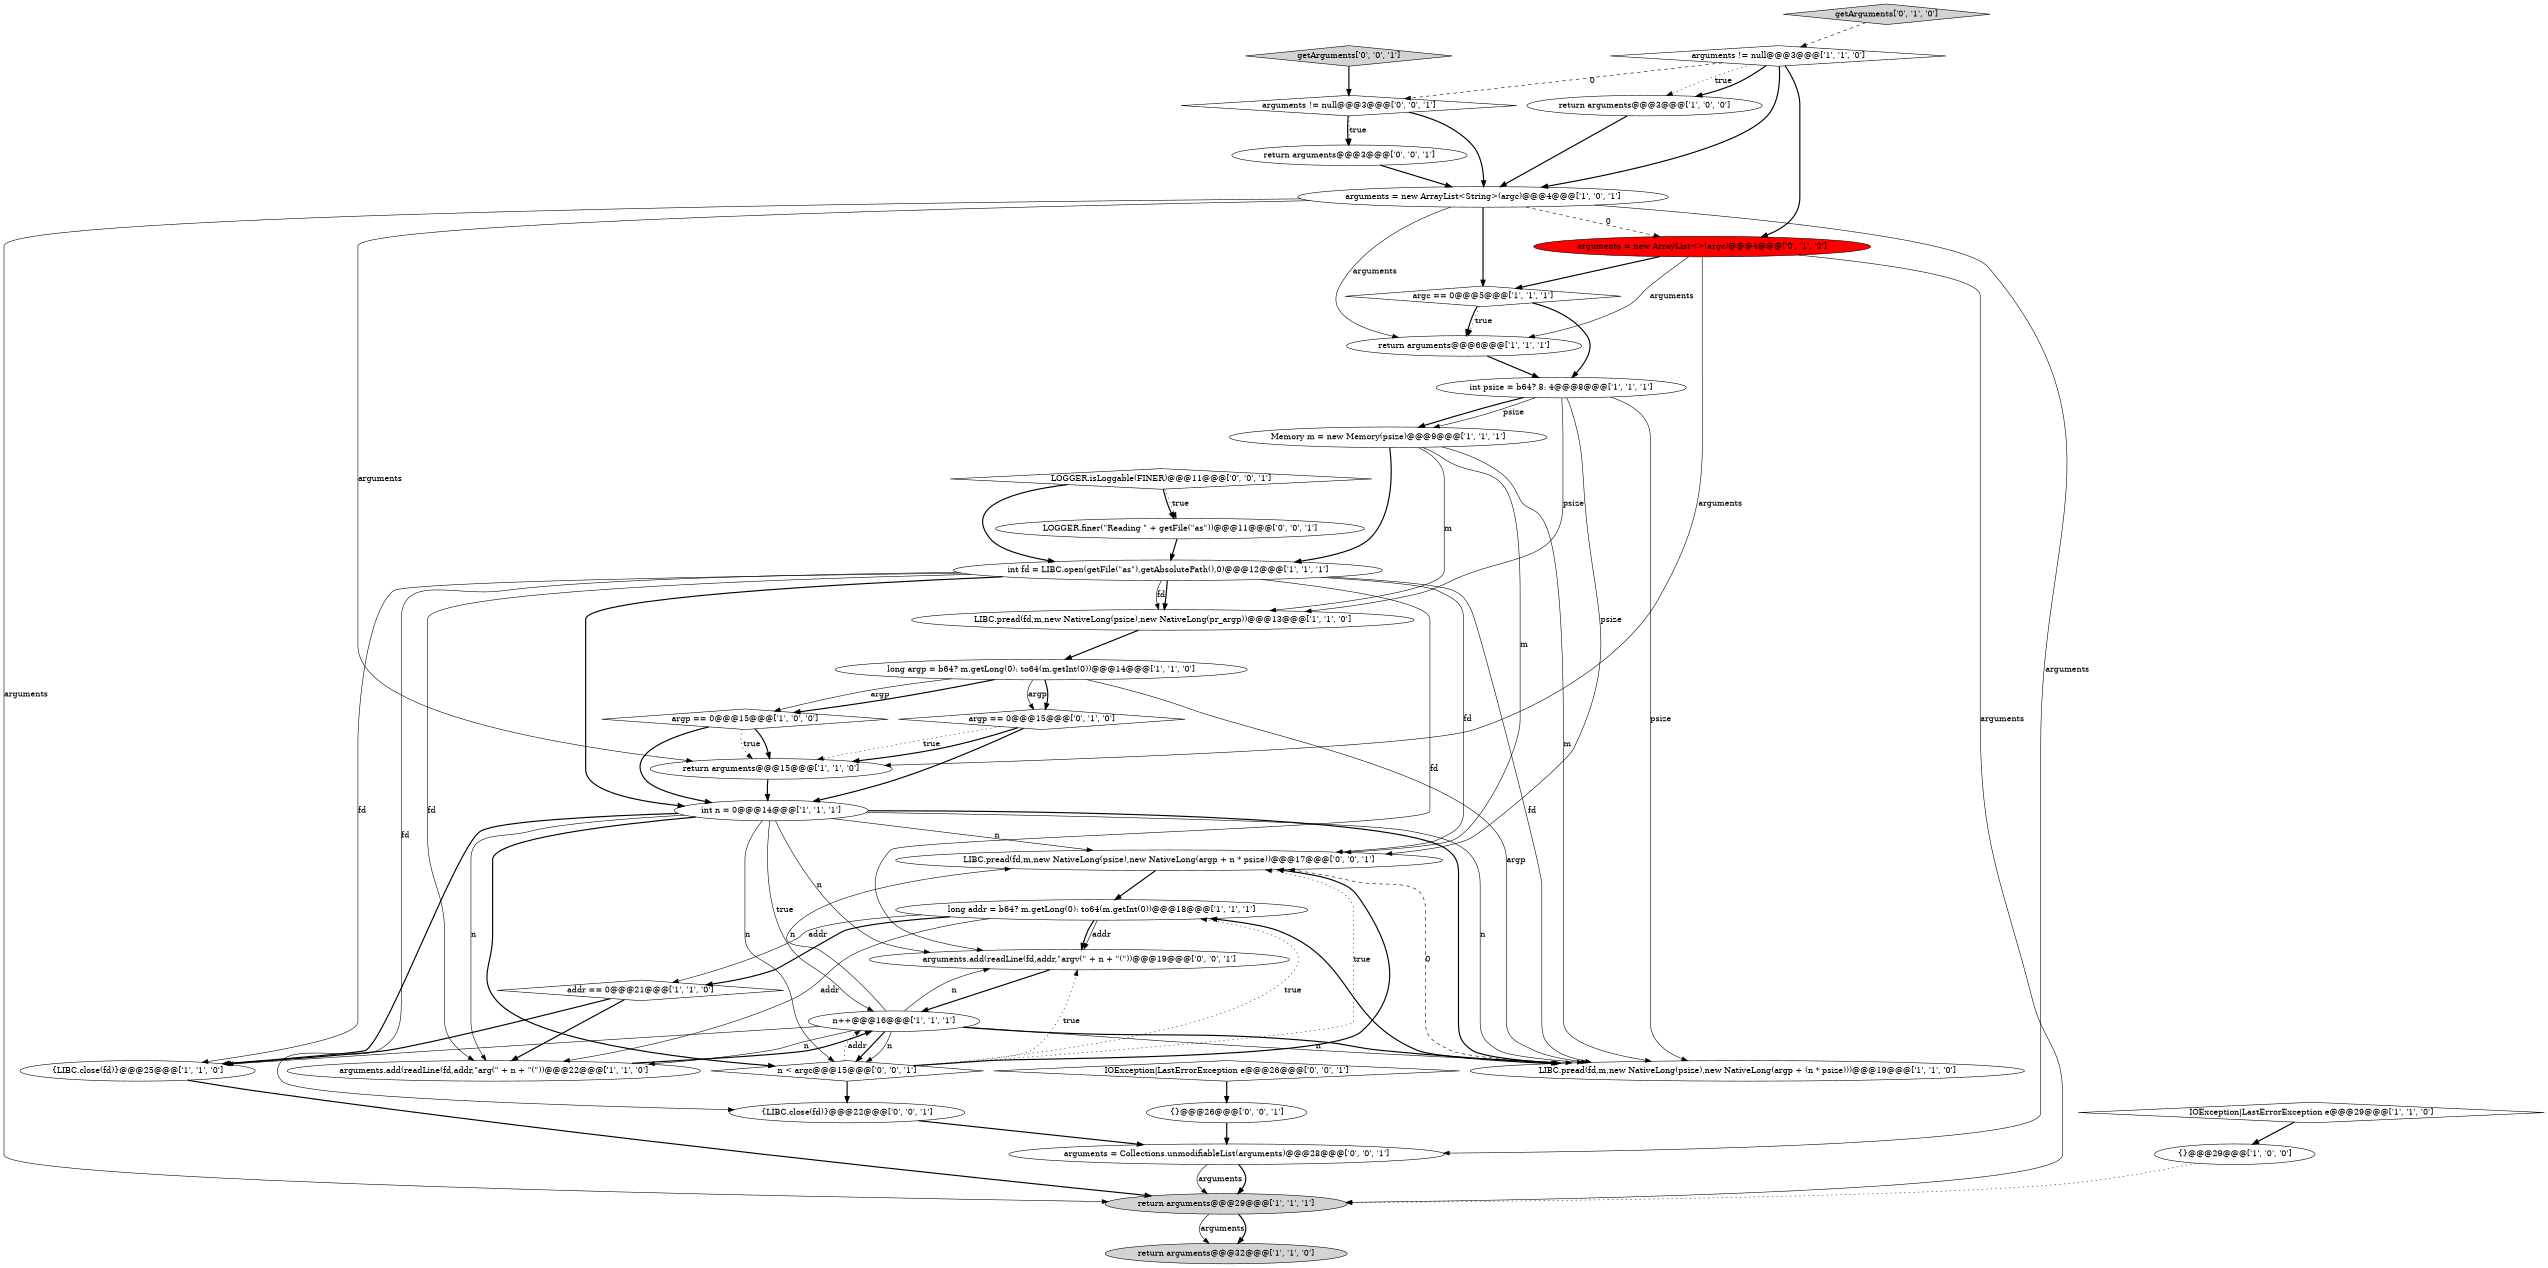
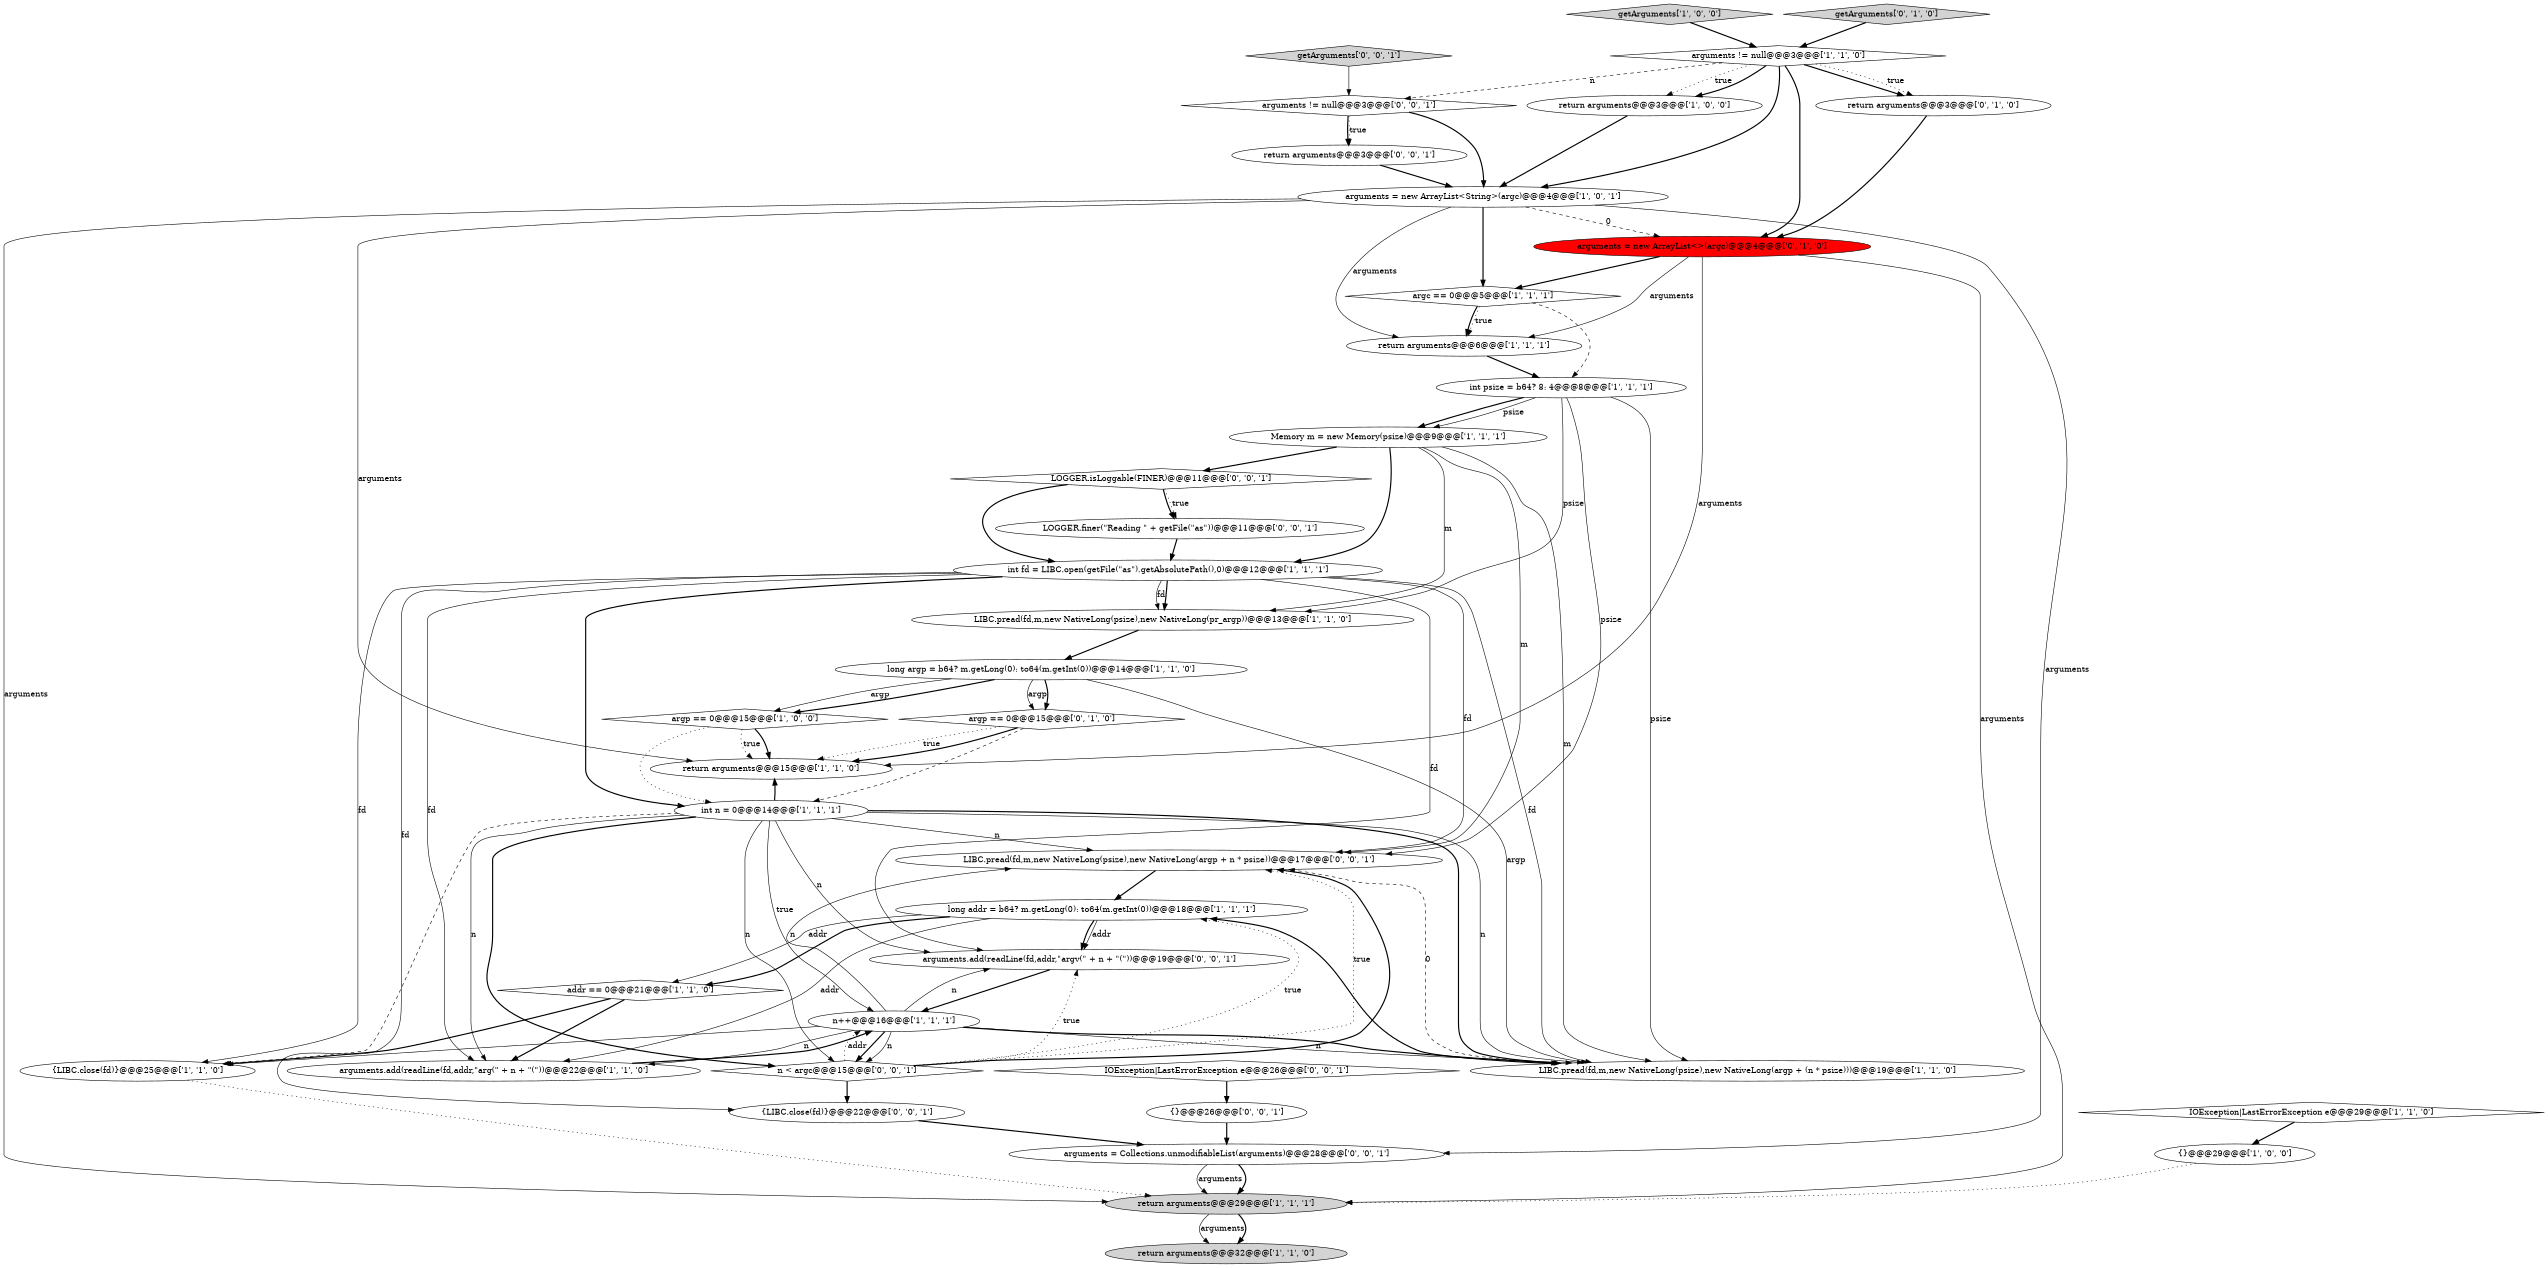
none -> (1670, 14)
(1836, 34) -> (1836, 34)
(1349, 78) -> (1349, 78)
(1593, 81) -> (1593, 81)
none -> (1933, 106)
(1581, 329) -> (1581, 329)
none -> (1273, 458)
(641, 765) -> (641, 765)
(923, 770) -> (923, 770)
(767, 787) -> (775, 793)
(435, 913) -> (435, 913)
(666, 1143) -> (666, 1143)
